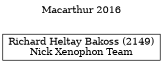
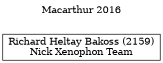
(81, 47) -> (81, 47)
